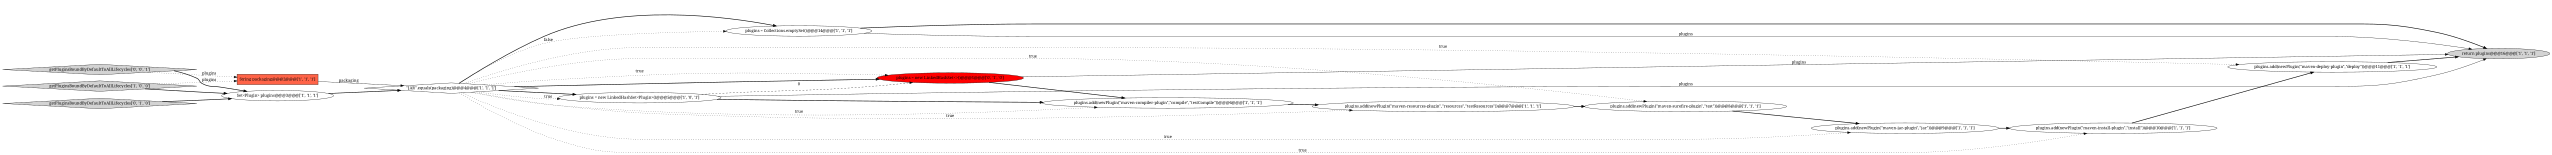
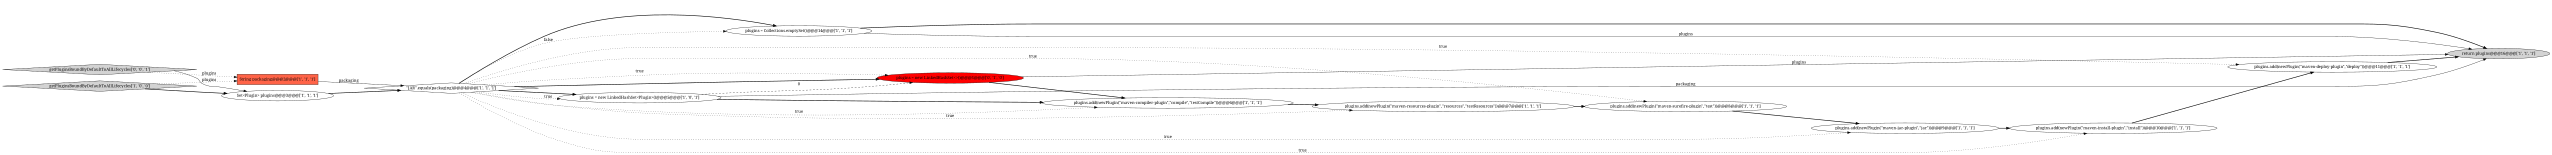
(1686, 84) -> (1686, 84)
(207, 86) -> (207, 86)
(100, 104) -> none
